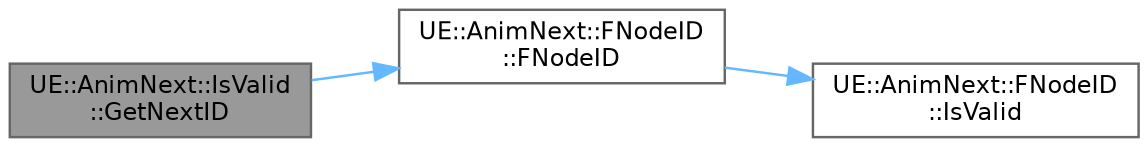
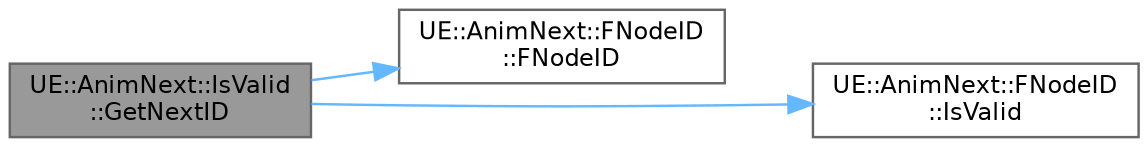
(756, 72) -> (550, 106)
